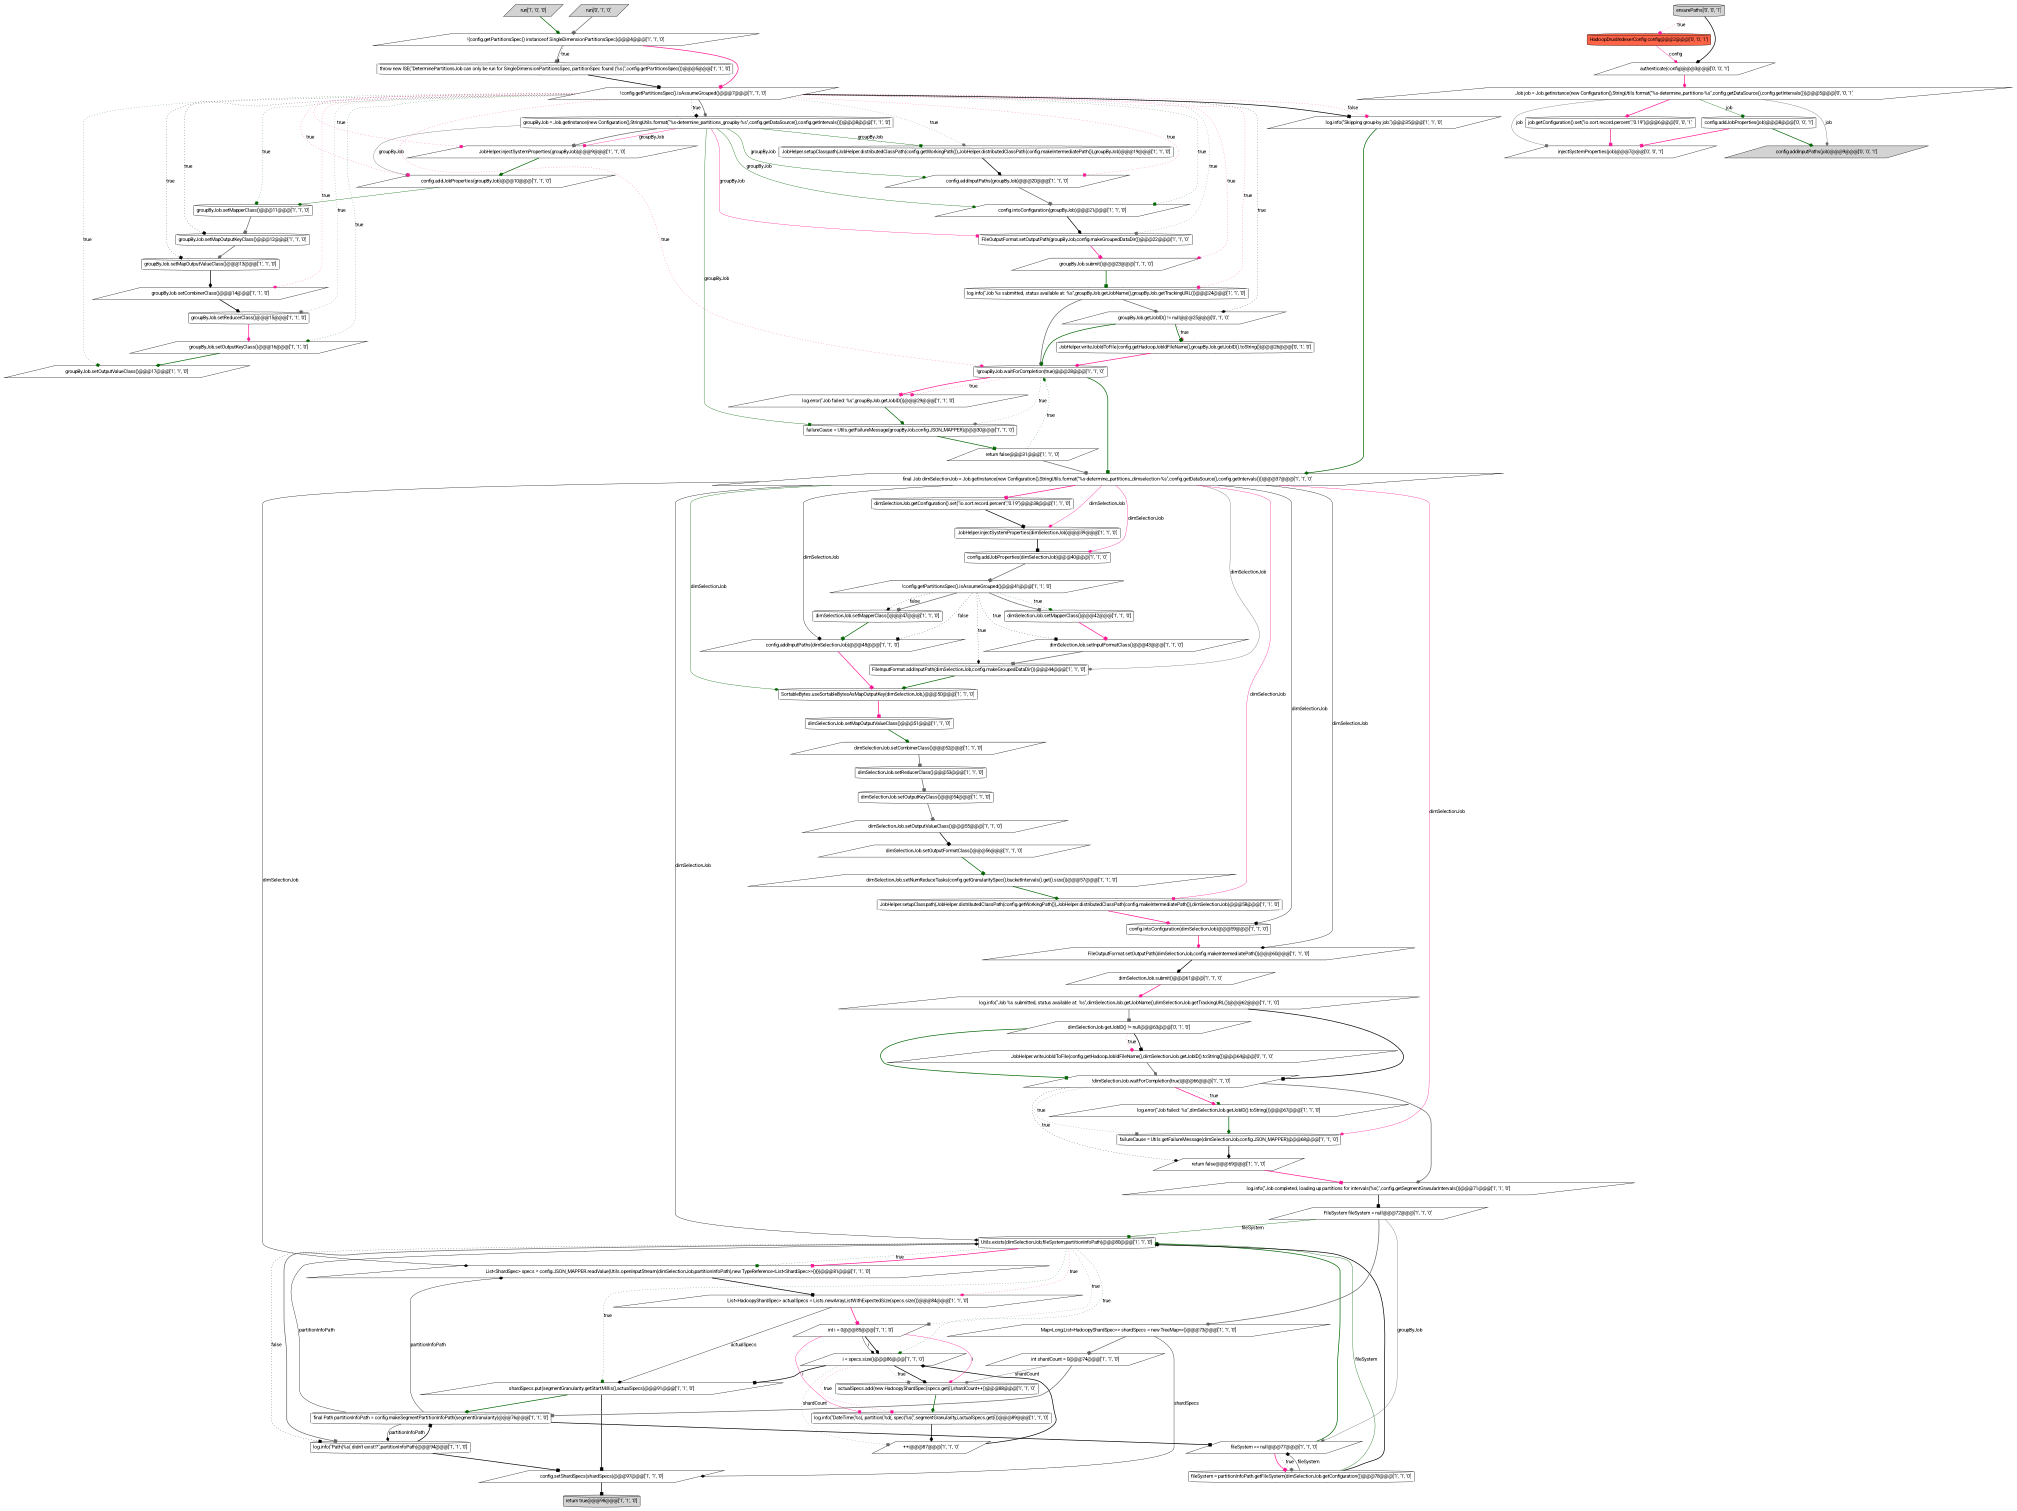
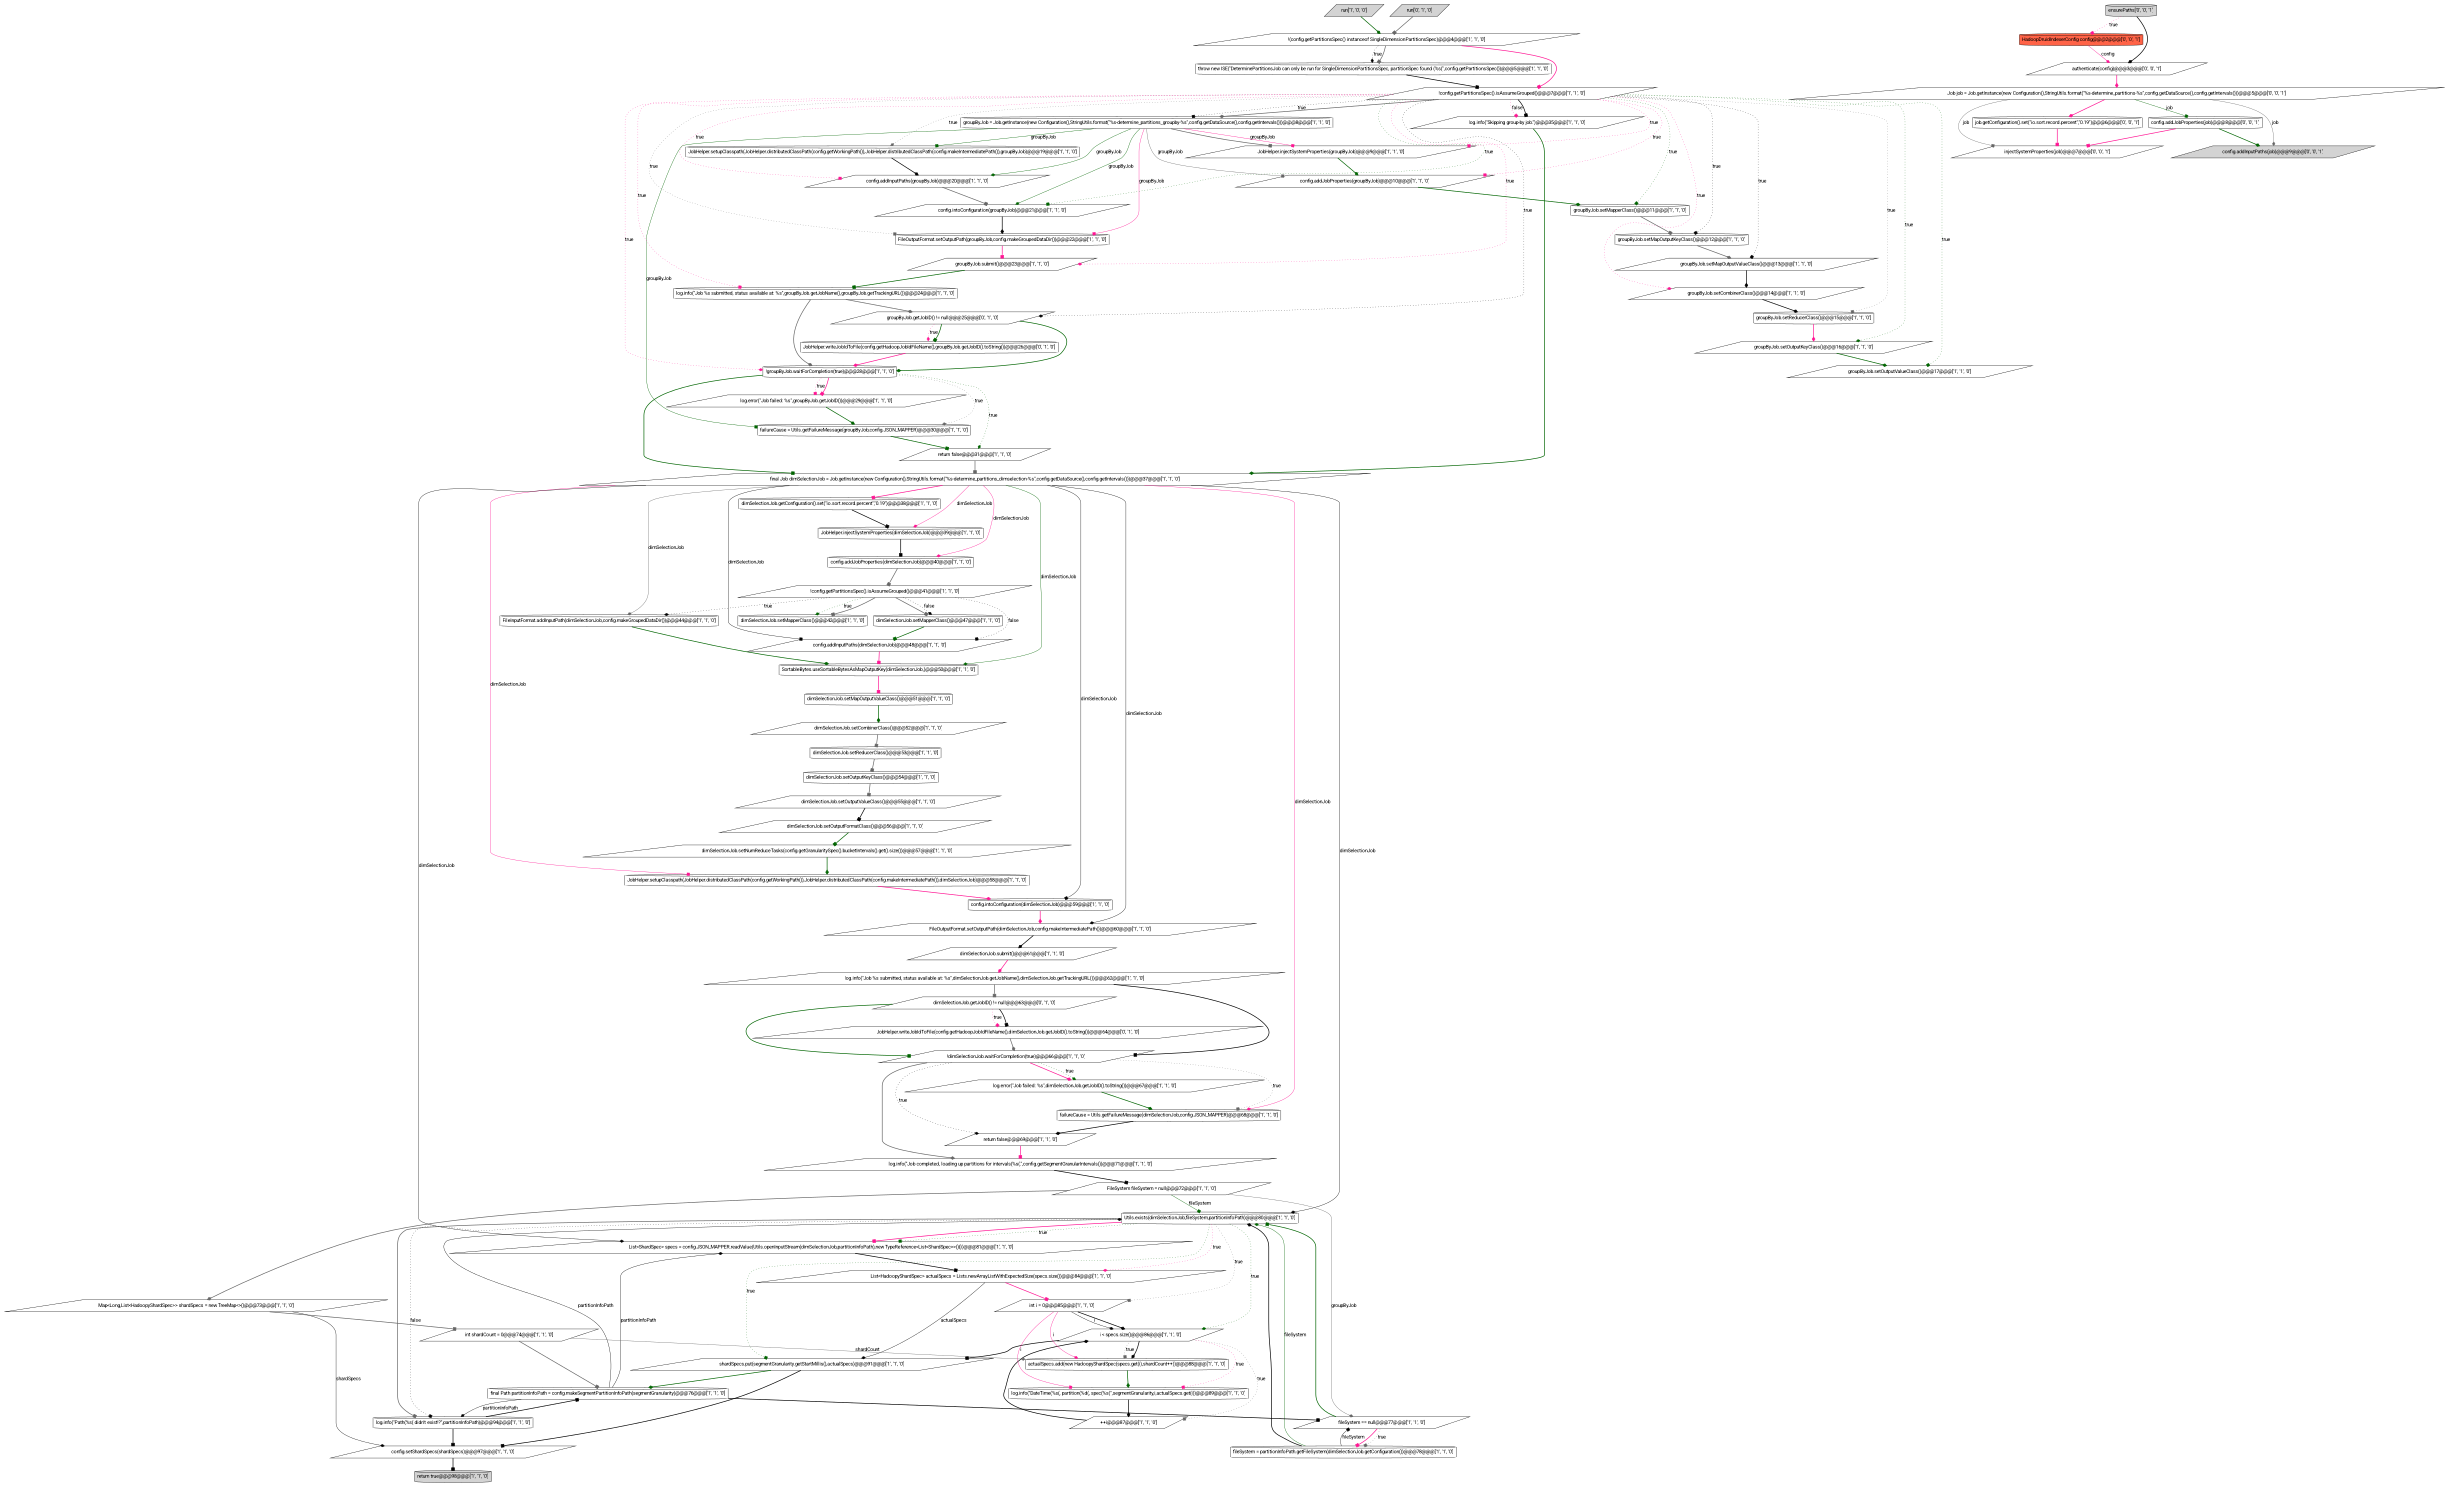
(371, 196) -> (1497, 196)
(210, 264) -> (1746, 264)
(1045, 417) -> (968, 385)
(1116, 645) -> none
(815, 1403) -> (1262, 1379)
